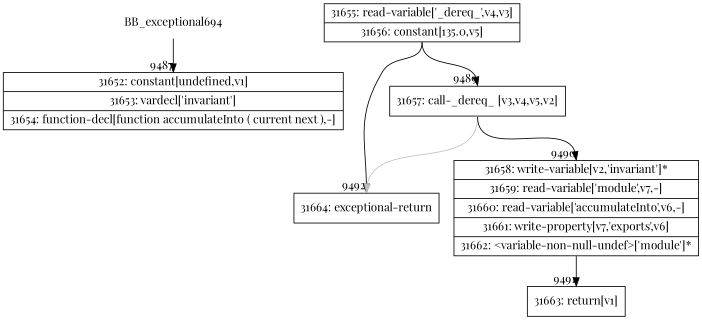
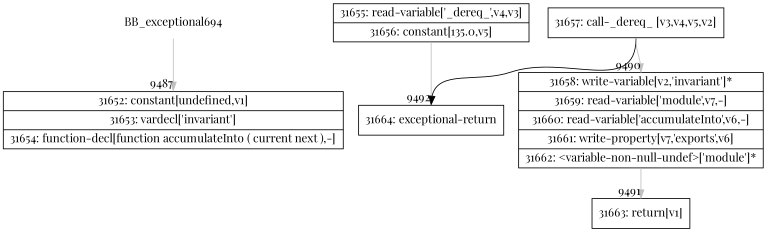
(173, 51) -> (173, 60)
(446, 63) -> none
(369, 100) -> (431, 69)
(523, 139) -> (638, 54)
(426, 154) -> (539, 68)
(576, 267) -> (641, 179)
